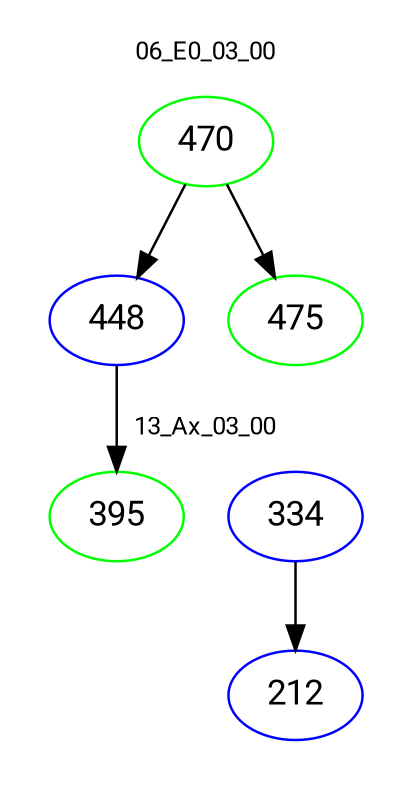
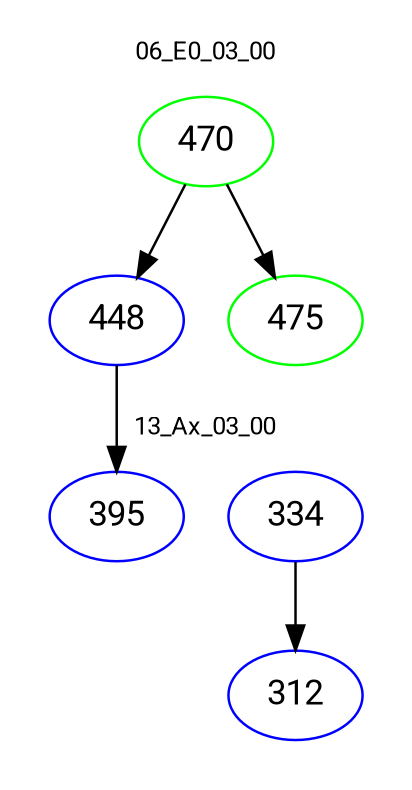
(117, 517) -> (117, 517)
(296, 695) -> (296, 695)
